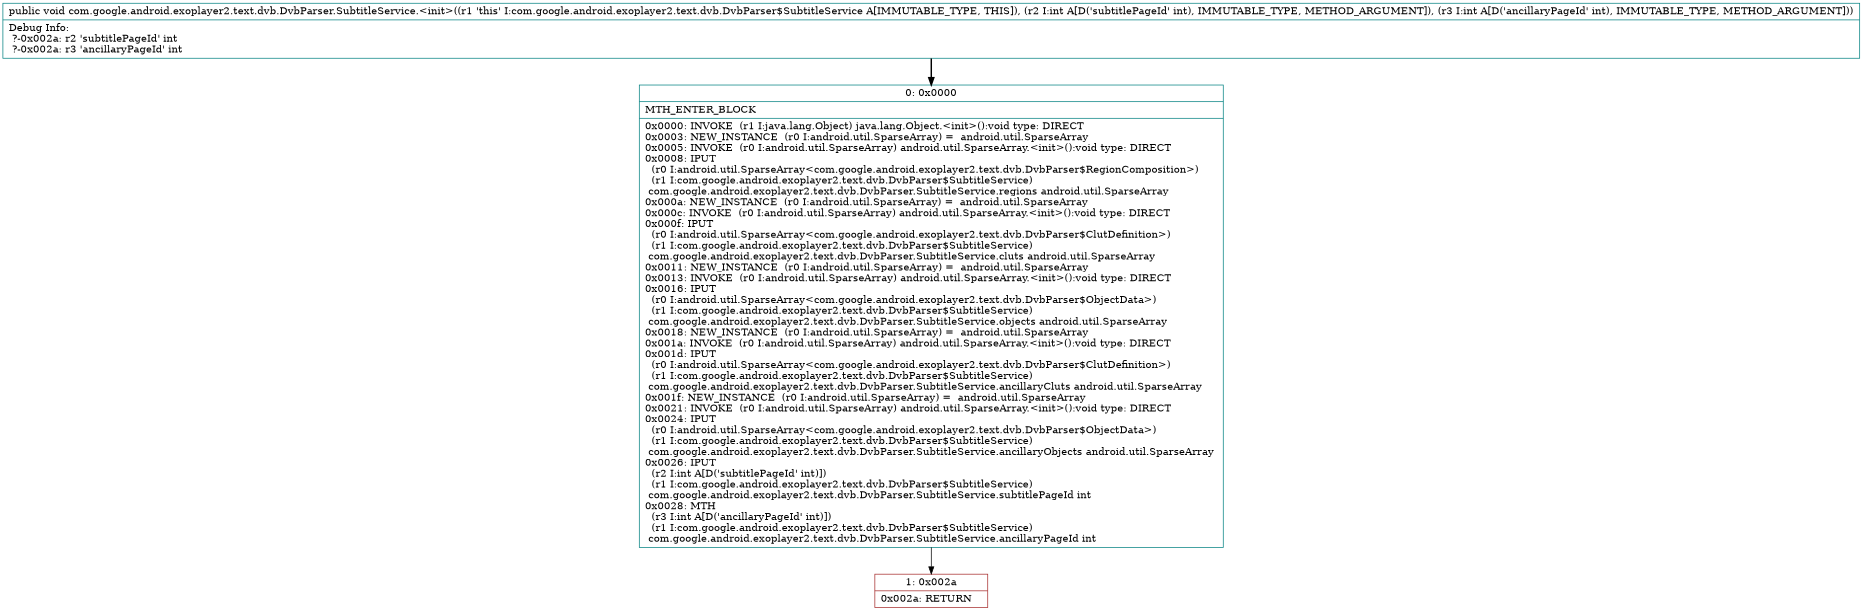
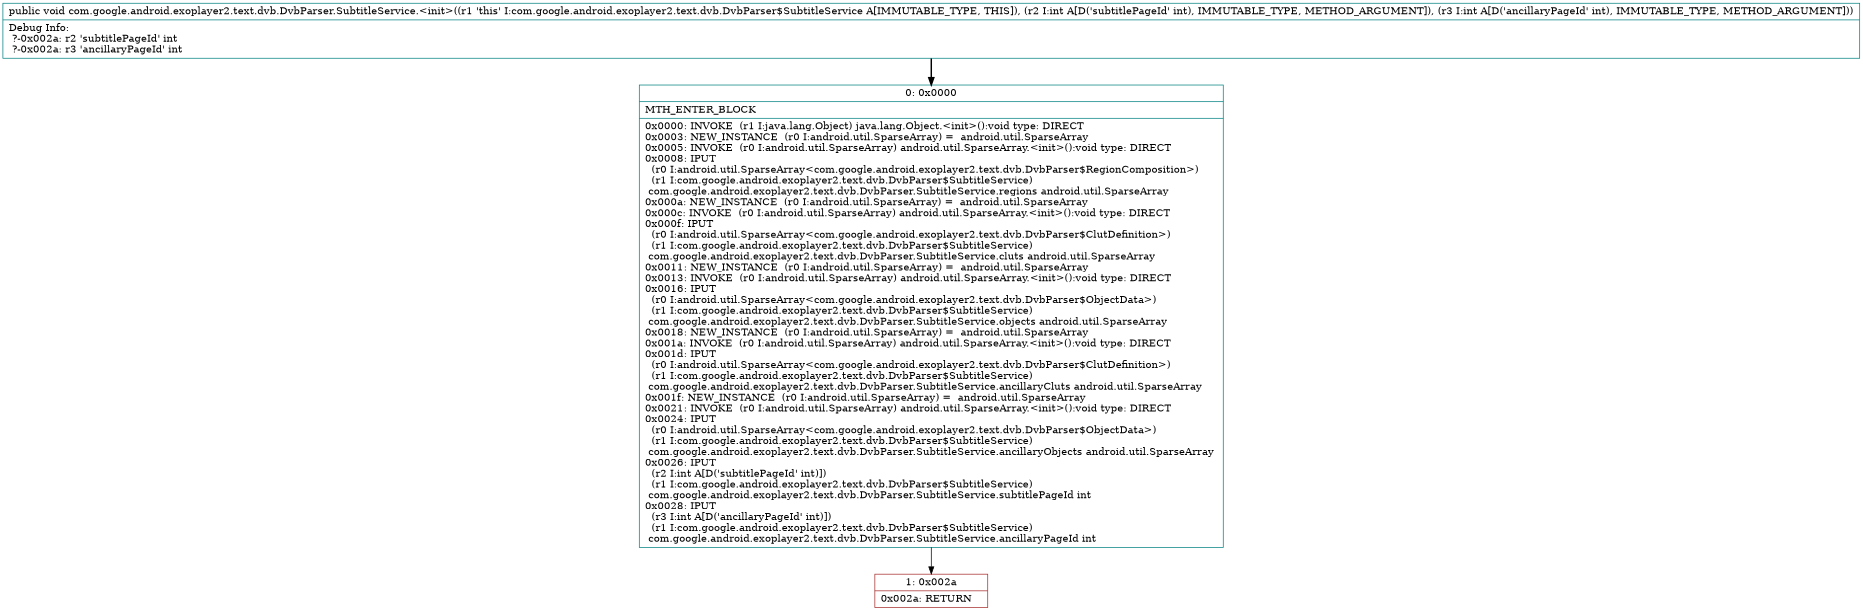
(684, 506) -> (684, 506)
